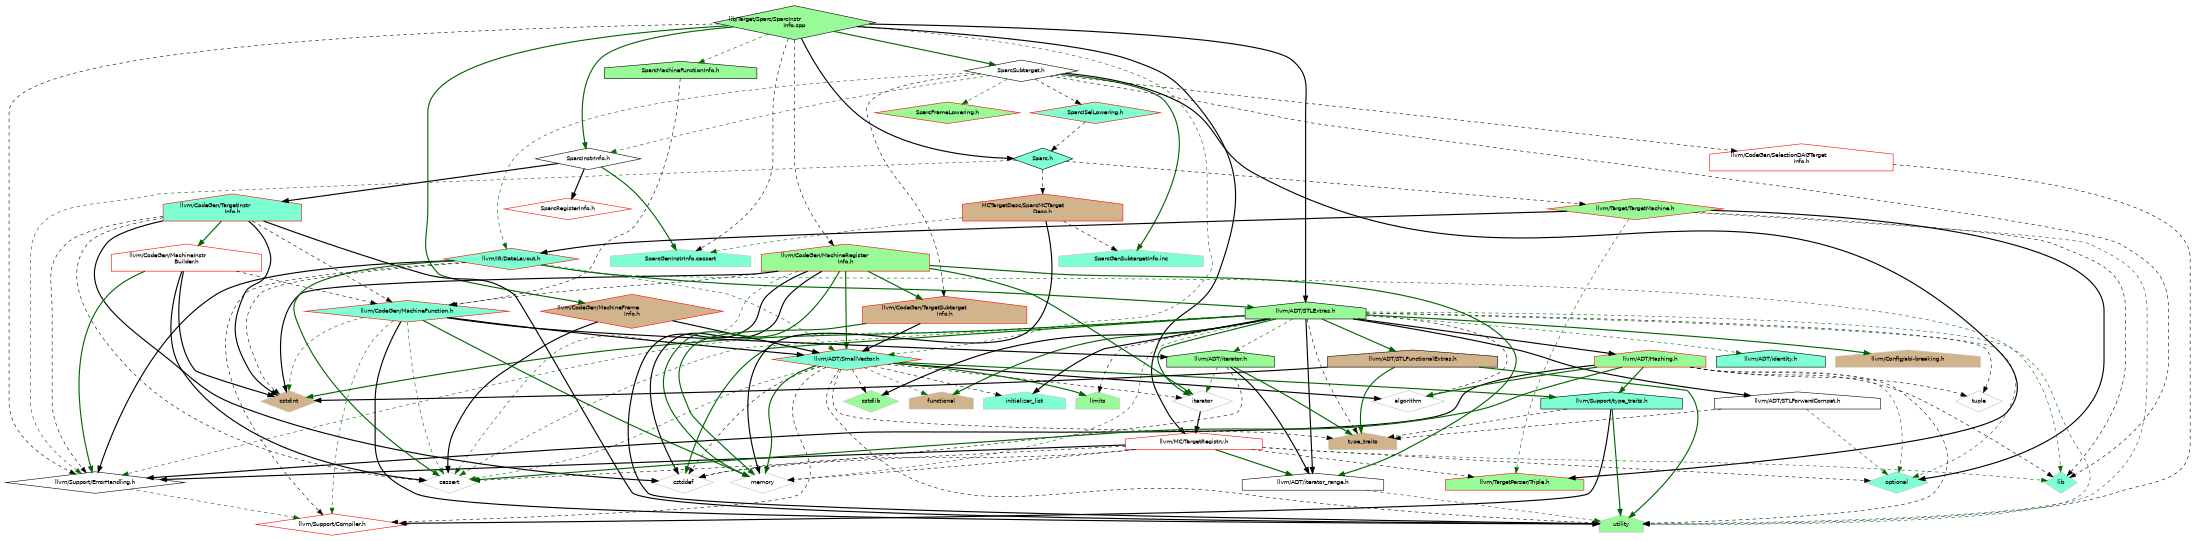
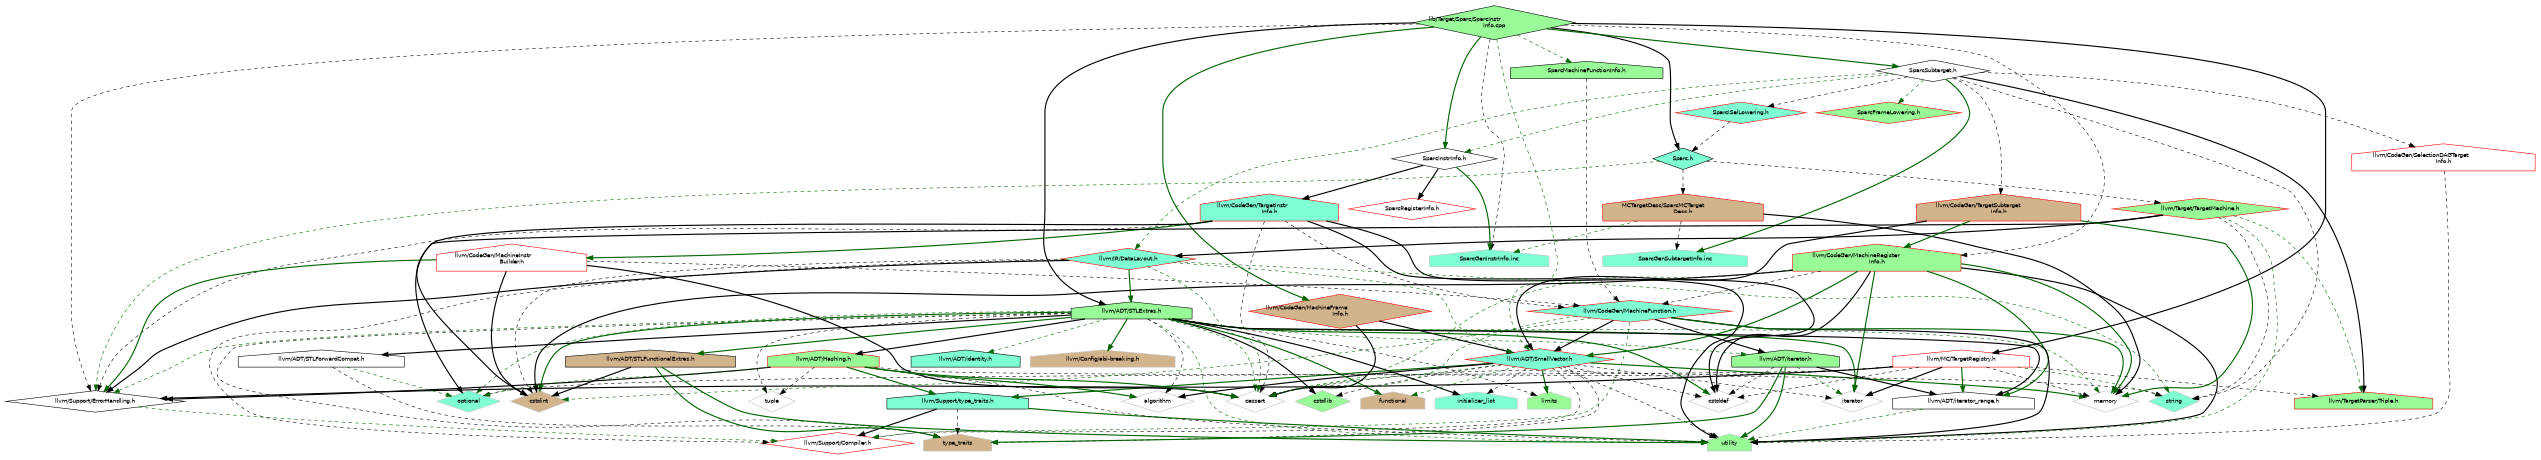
(681, 259) -> (1489, 259)
(892, 284) -> (1950, 229)
(300, 329) -> (1217, 319)
none -> (1776, 407)
(1199, 416) -> (1921, 375)
(2061, 483) -> (2174, 401)
